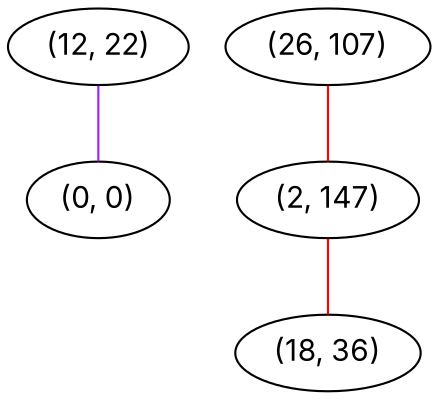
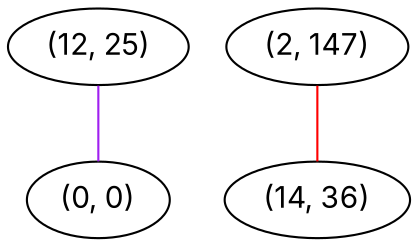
(98, 47) -> (98, 47)
(328, 47) -> none
(328, 353) -> (317, 200)
